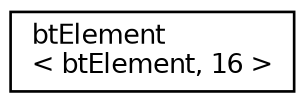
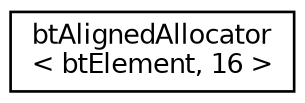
(152, 52) -> (152, 52)
